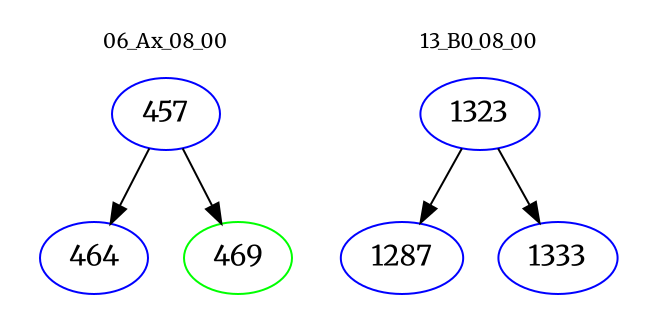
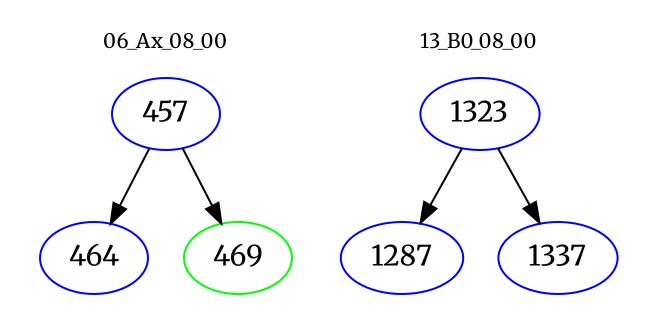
(558, 258) -> (558, 258)
